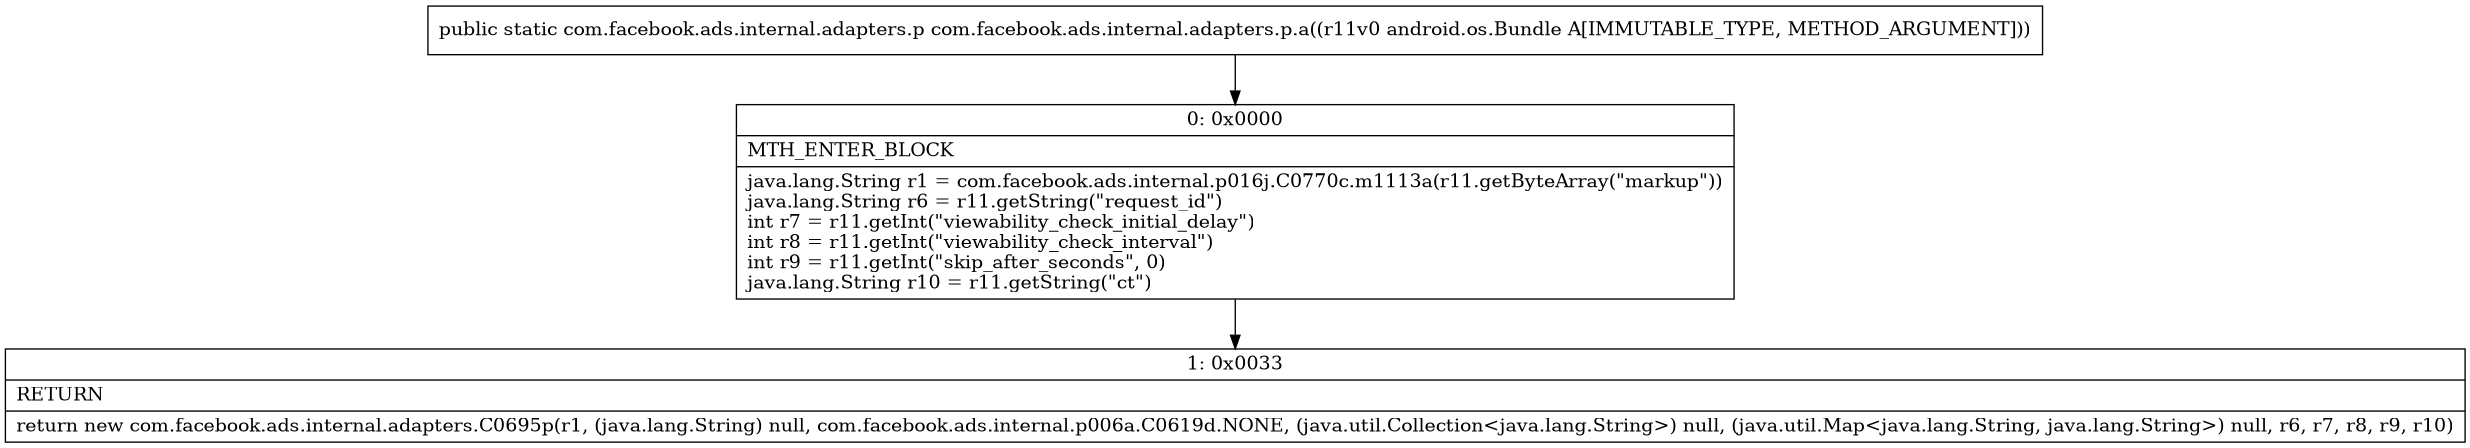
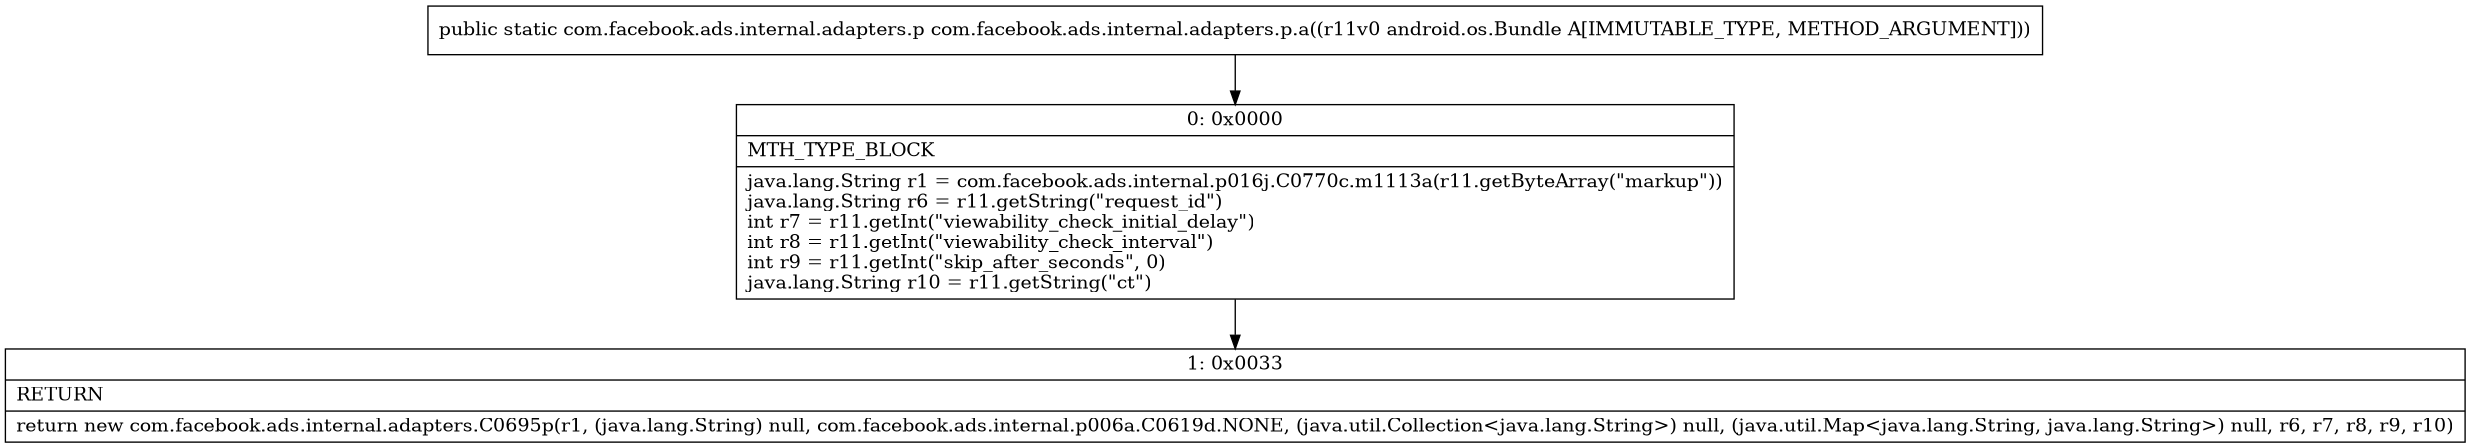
(851, 151) -> (841, 151)
